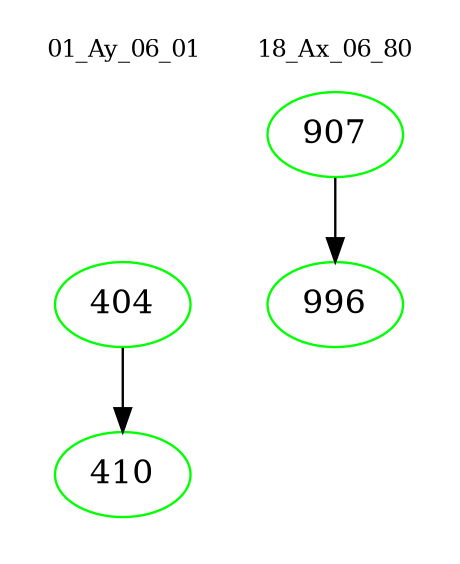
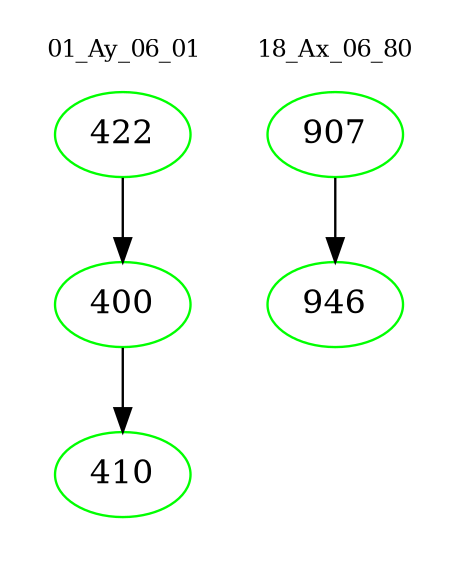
none -> (123, 135)
(123, 305) -> (123, 305)
(335, 305) -> (335, 305)
